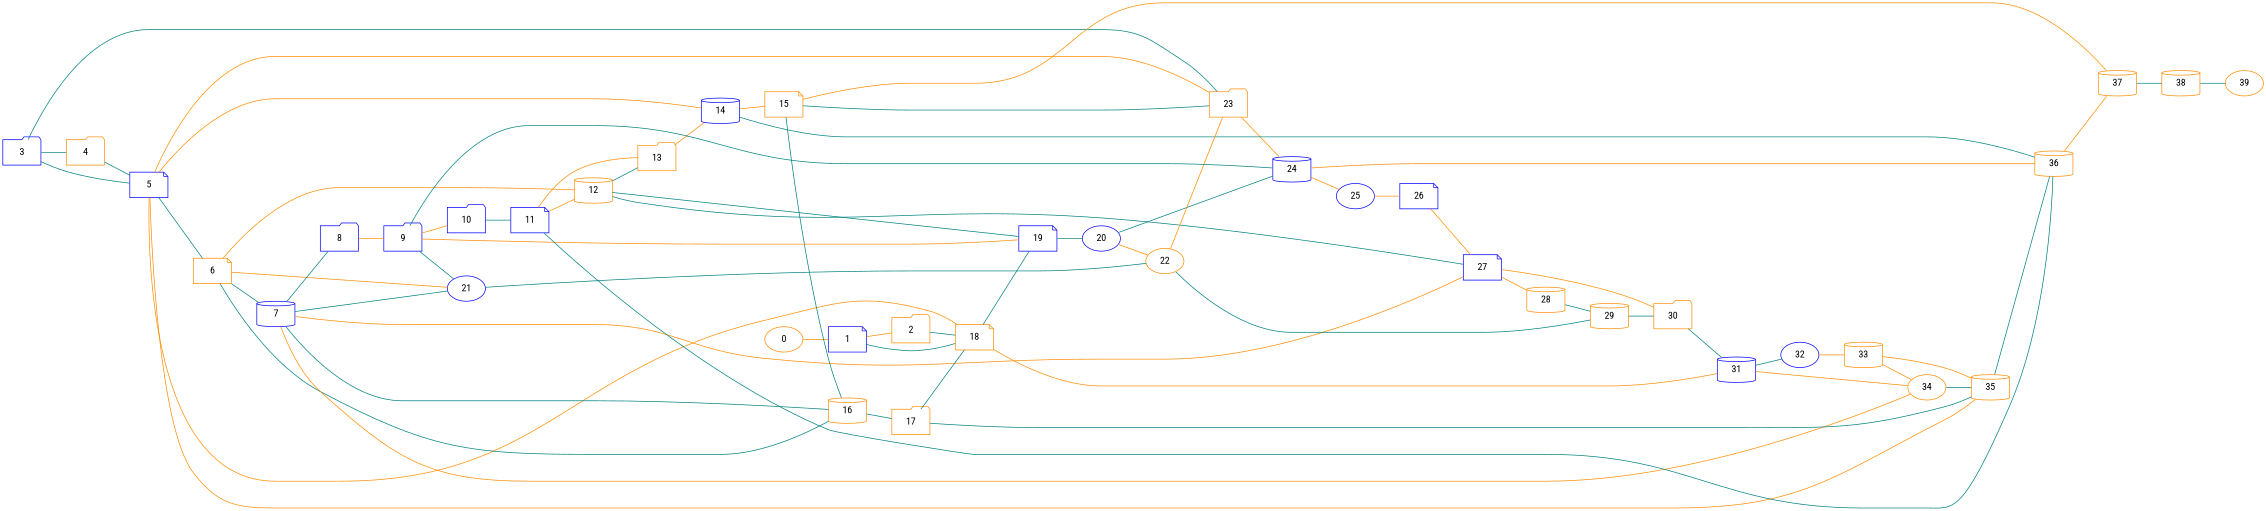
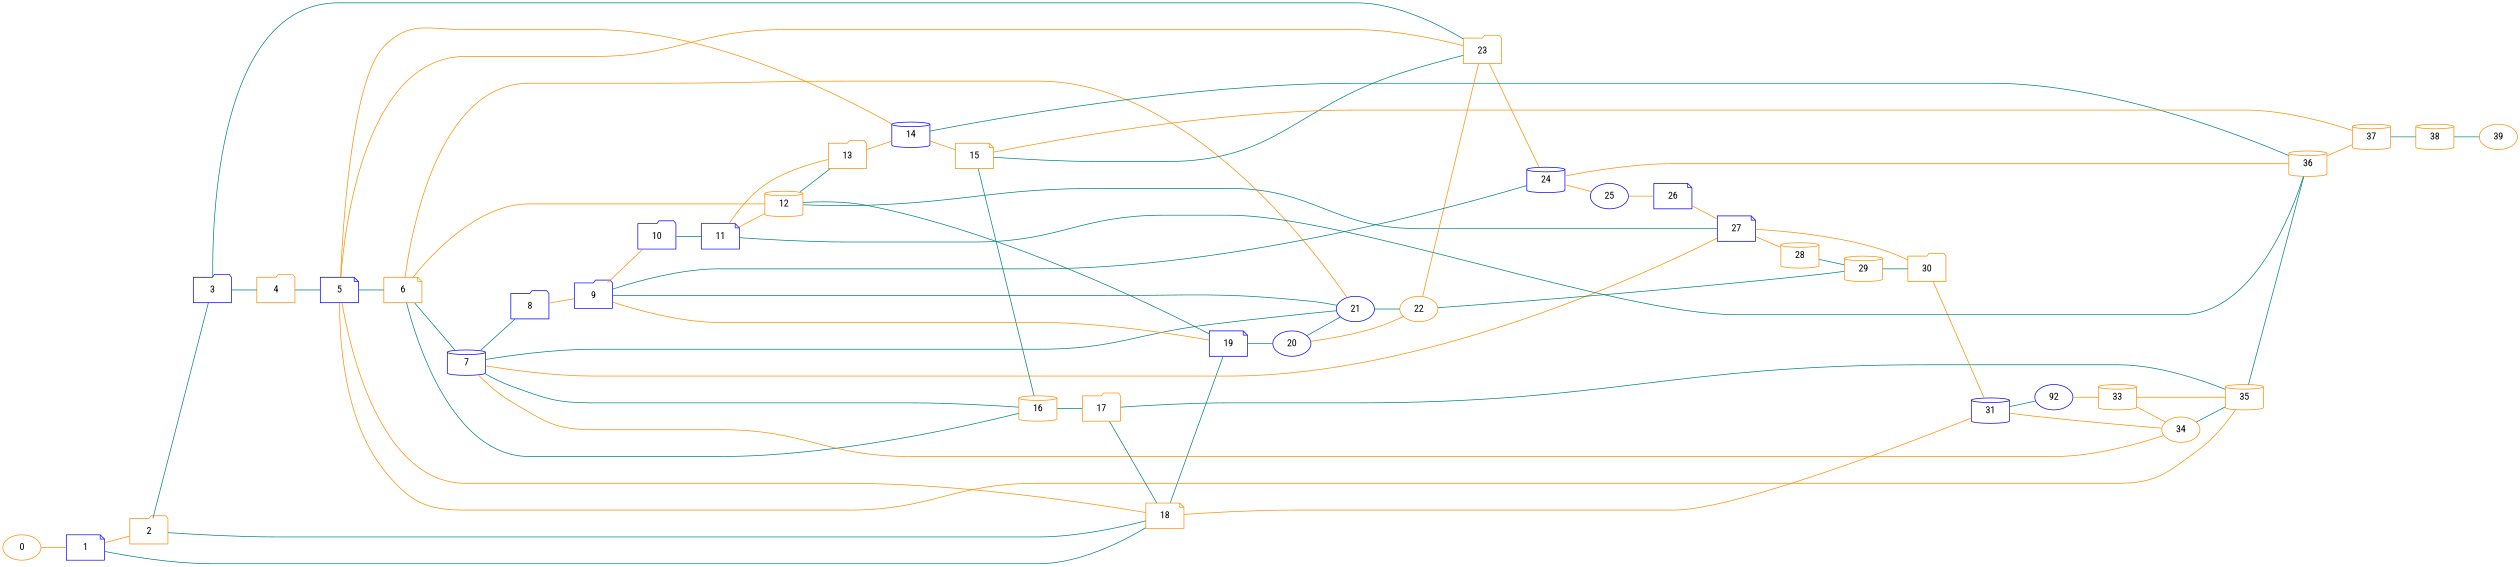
(84, 176) -> (181, 411)
(1196, 204) -> (1324, 326)
(1705, 343) -> (1959, 340)
(1800, 355) -> (2054, 397)
